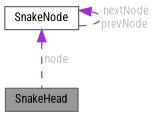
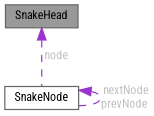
(42, 65) -> (42, 63)
